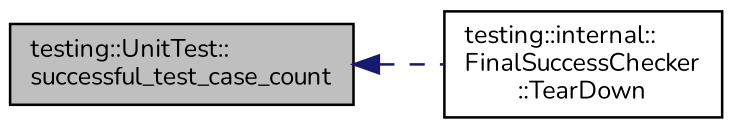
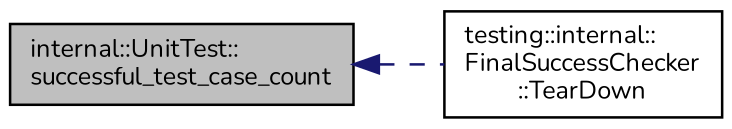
(182, 64) -> (182, 64)
